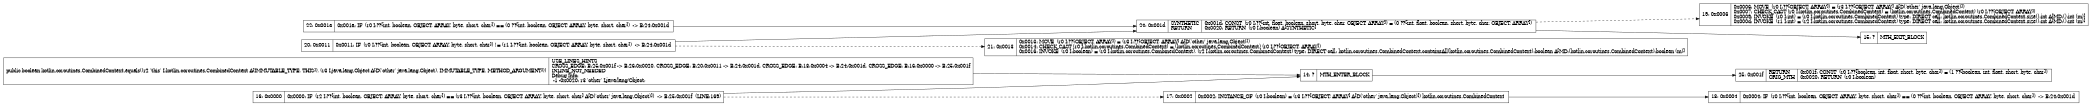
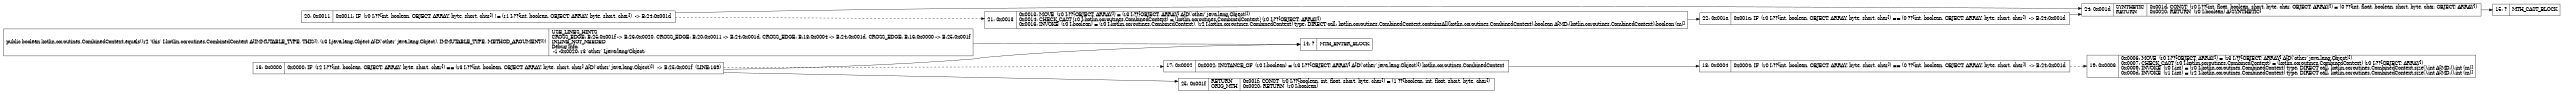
none -> (1692, 19)
(1616, 20) -> (2077, 66)
(1902, 38) -> (2535, 10)
(1552, 75) -> (949, 77)
